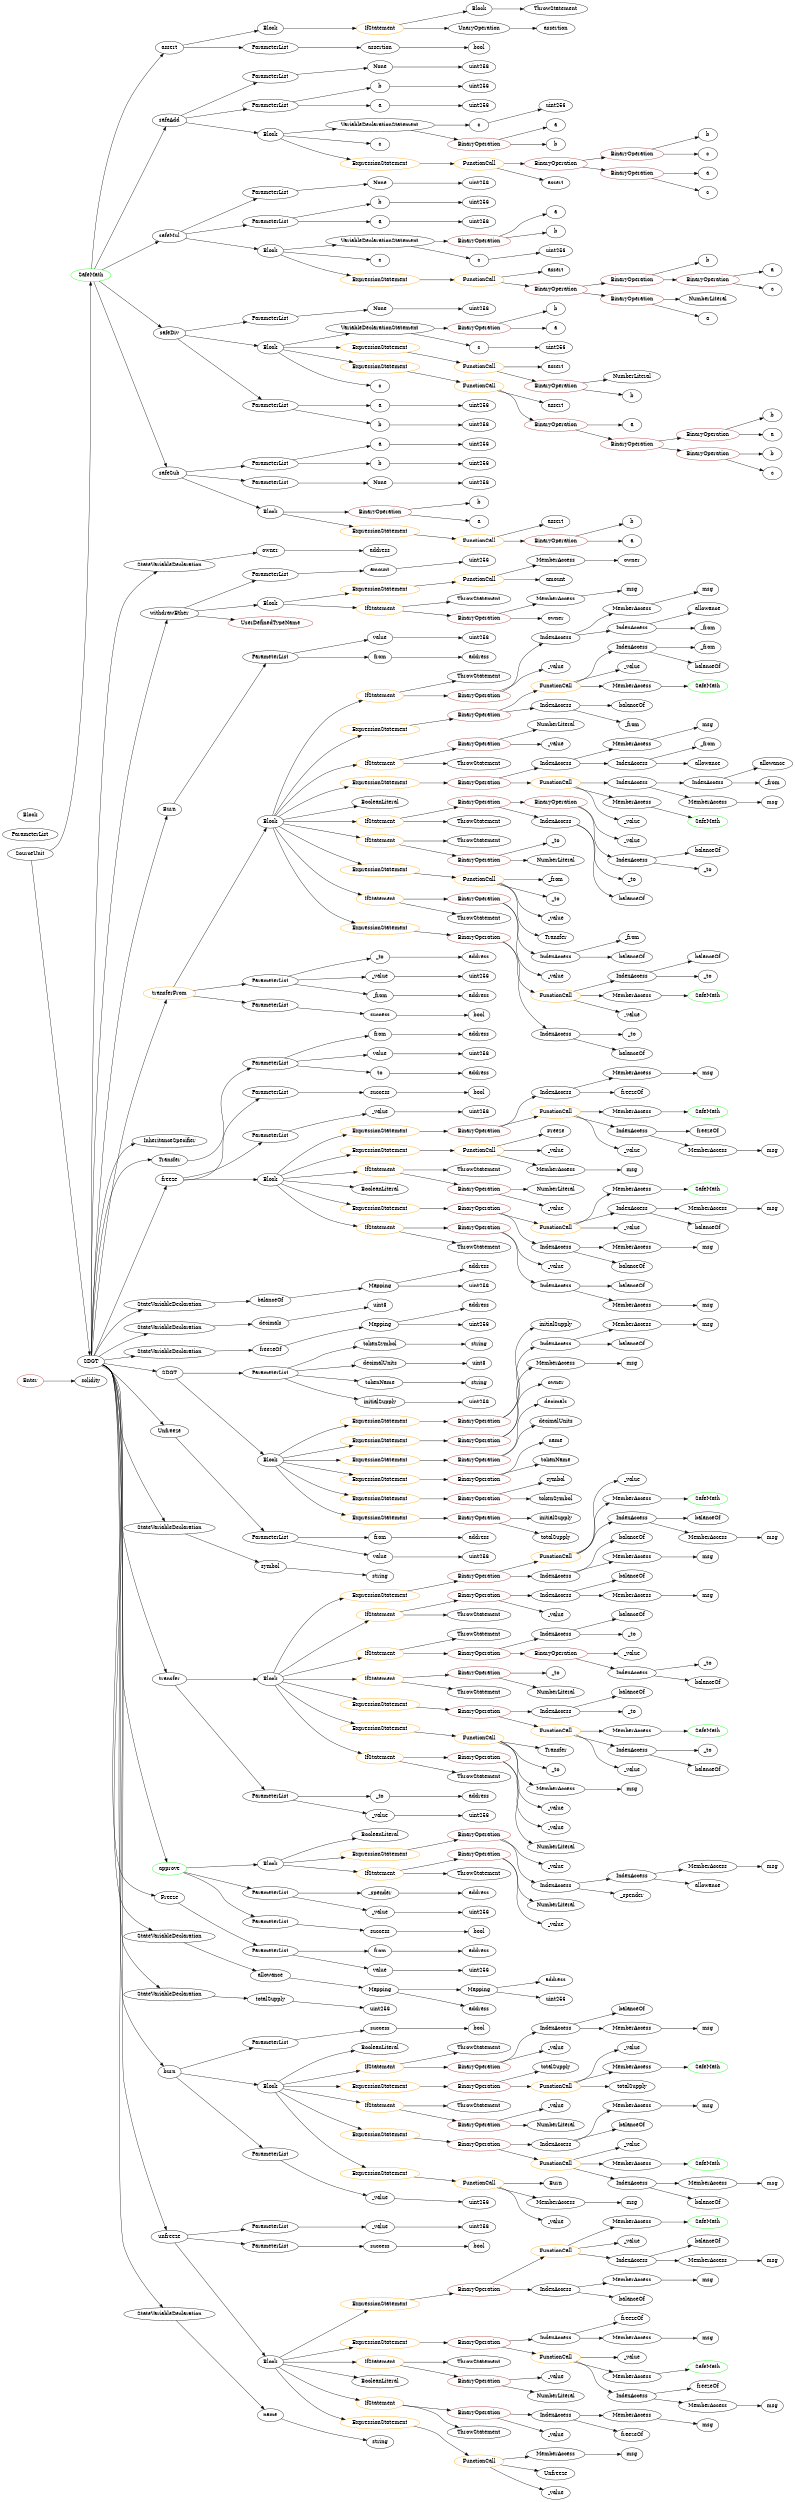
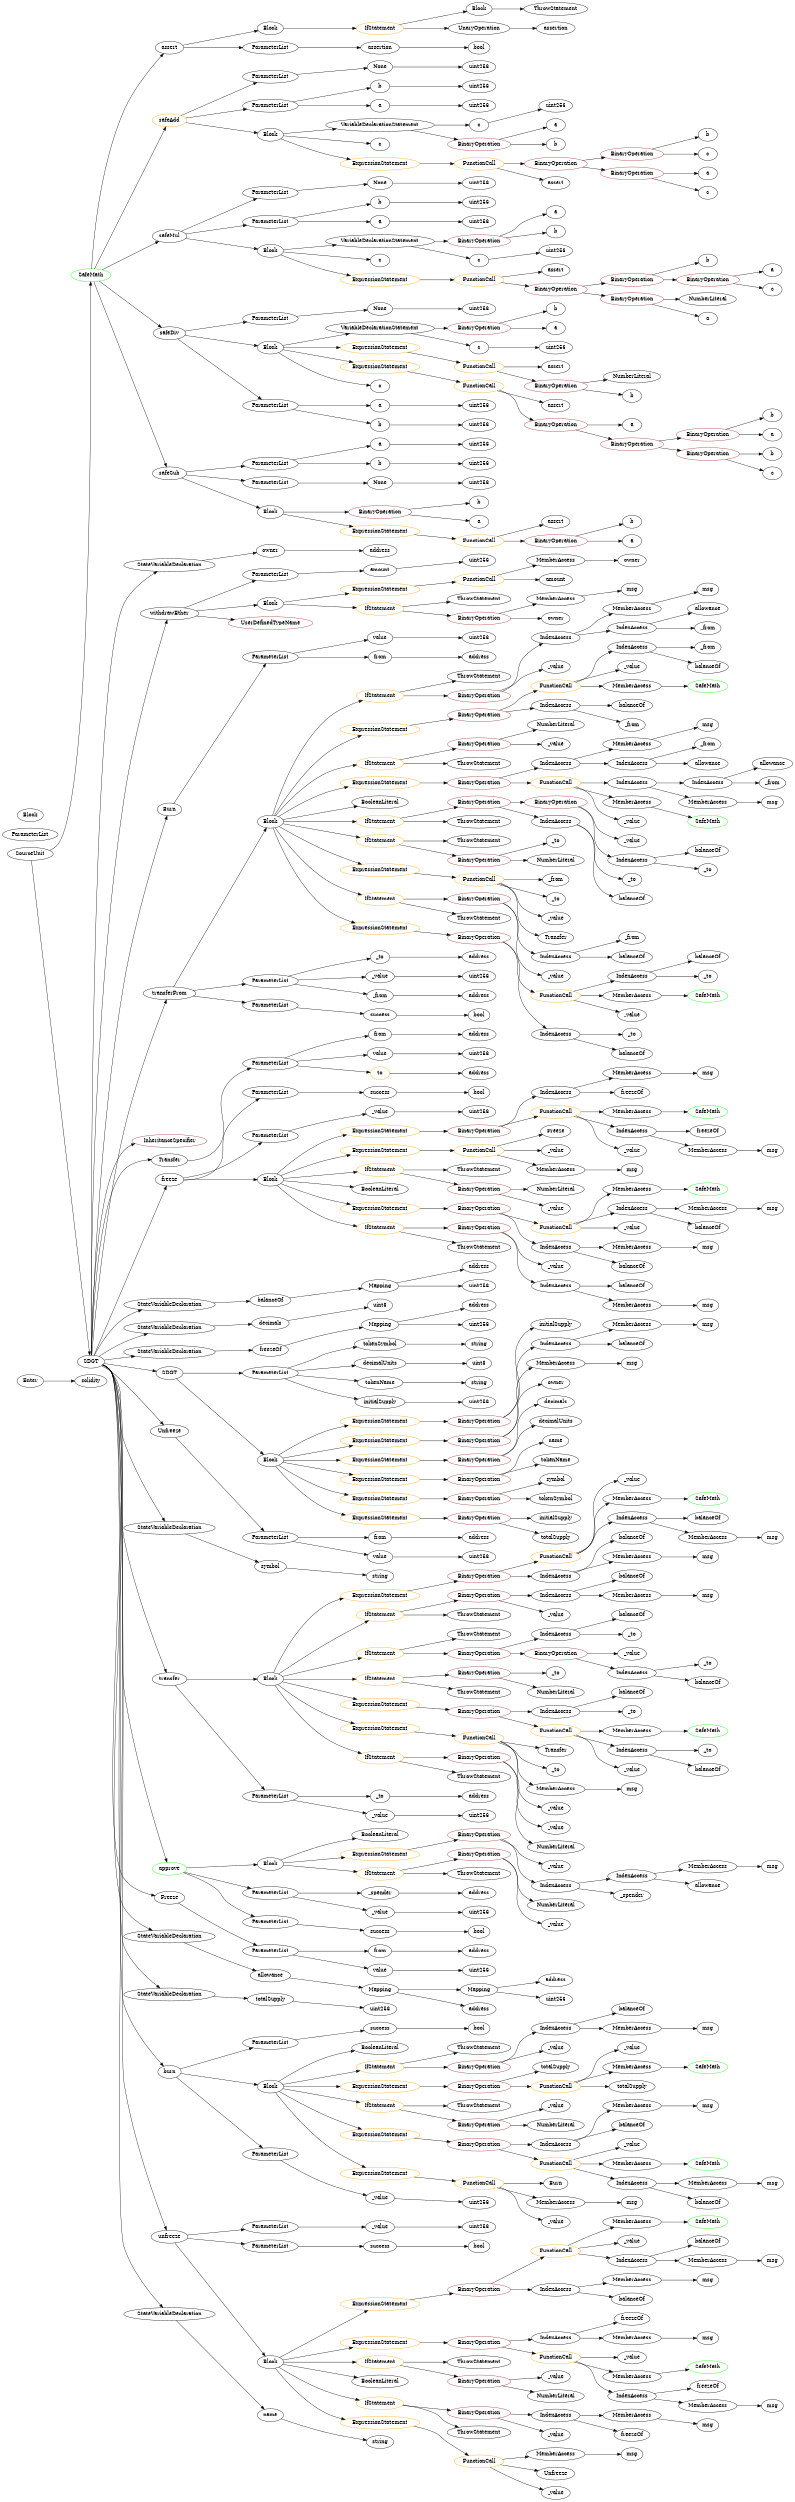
(170, 120) -> (170, 120)
(170, 993) -> (170, 993)
(380, 1073) -> (380, 1073)
(170, 1141) -> (170, 1141)
(30, 1381) -> (30, 1381)
